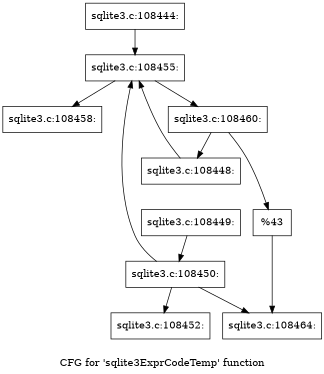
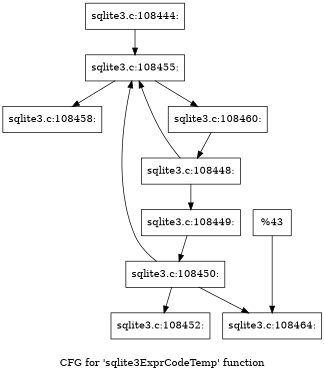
(251, 166) -> none
none -> (191, 193)
